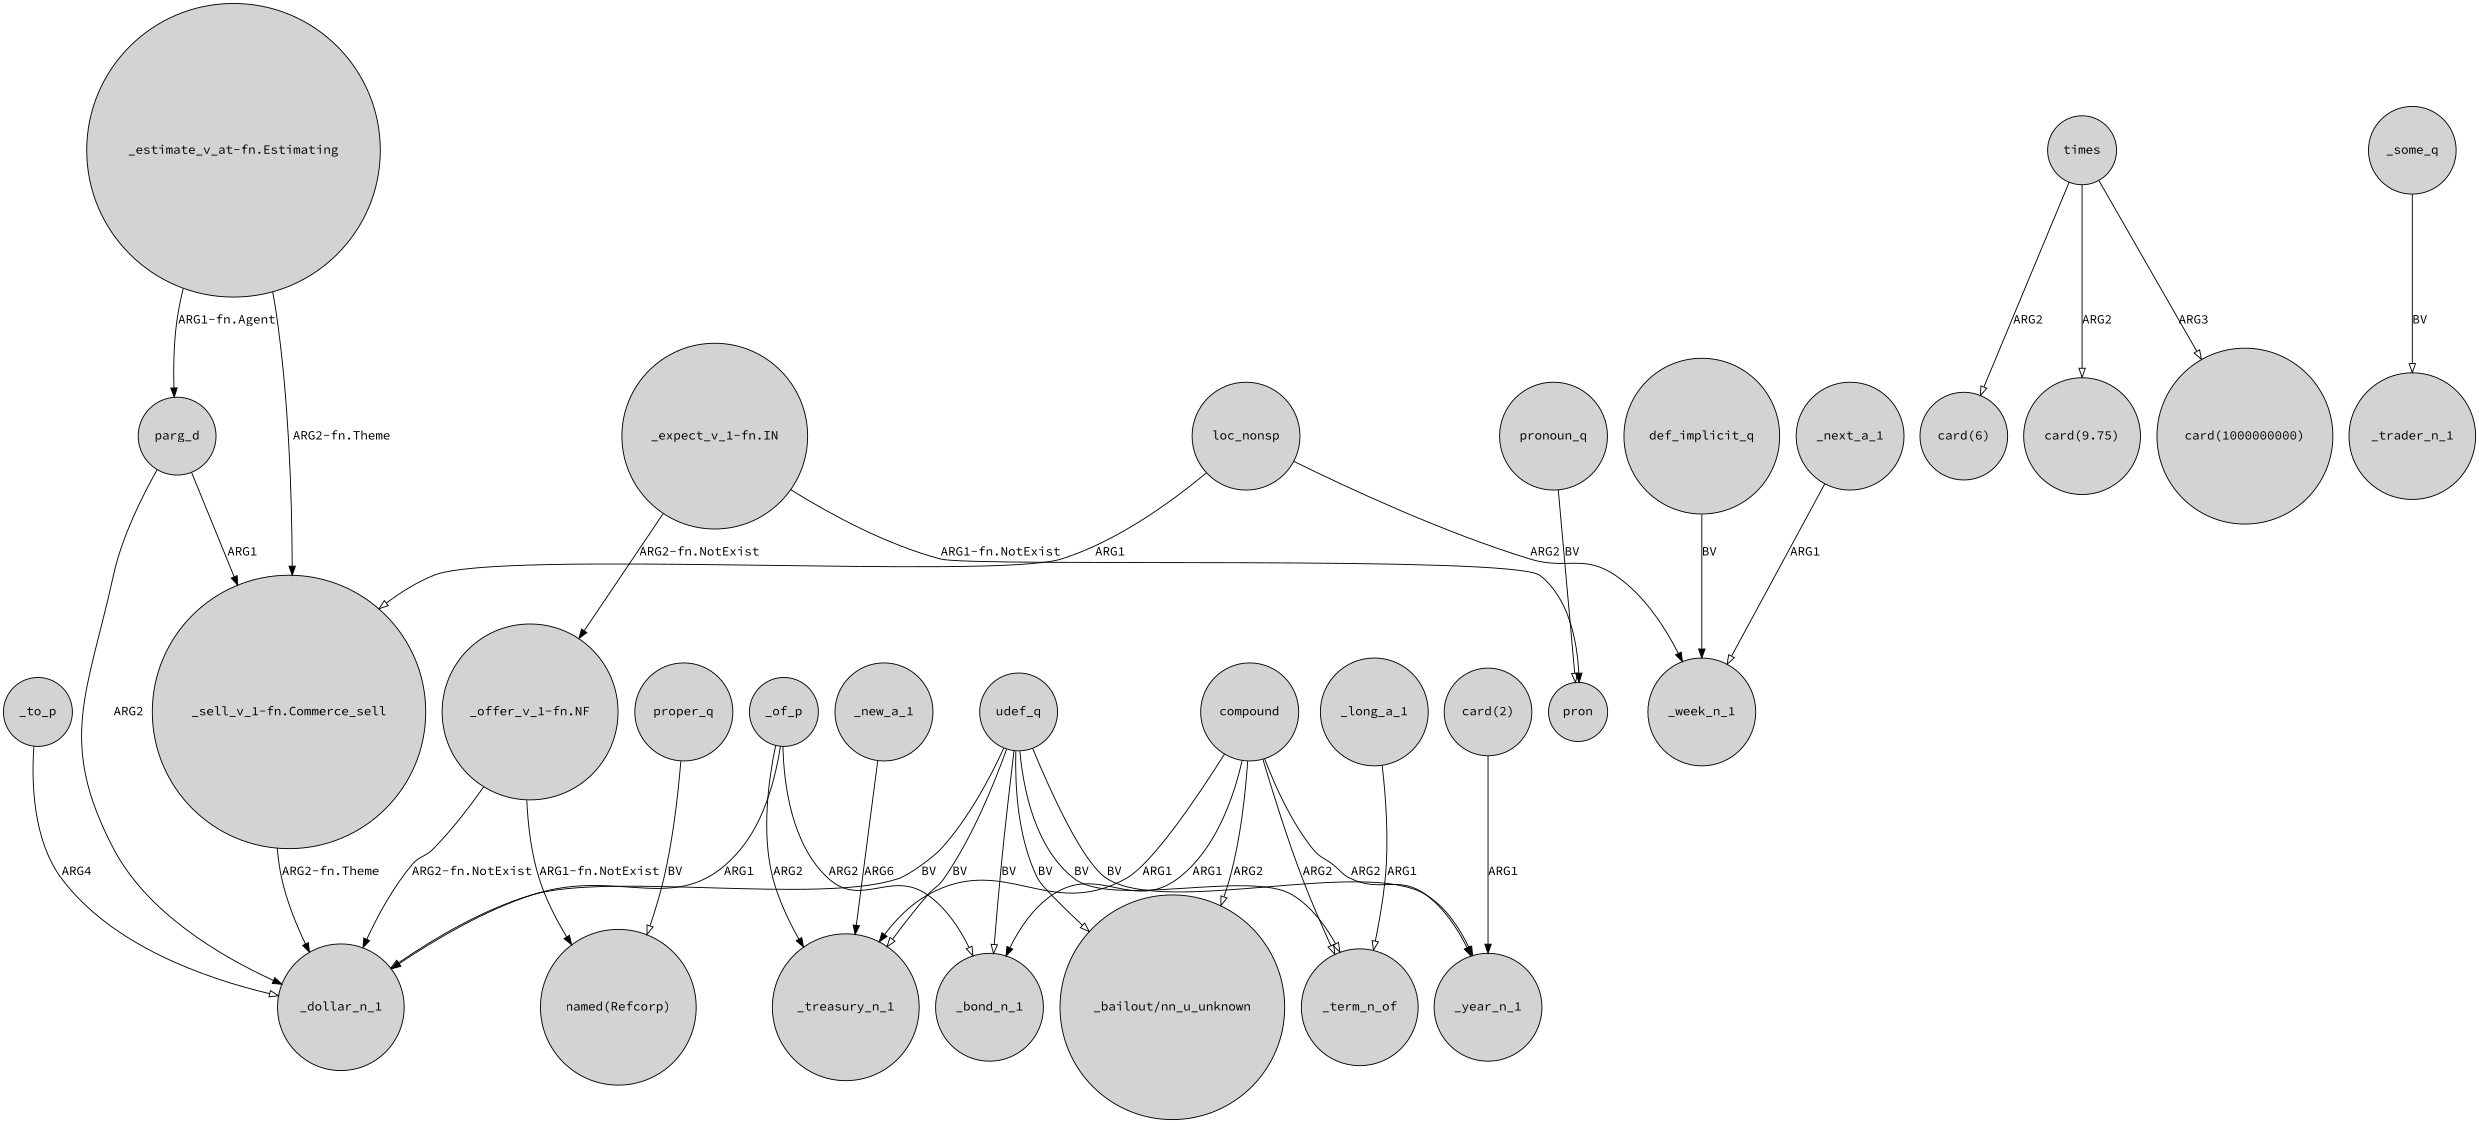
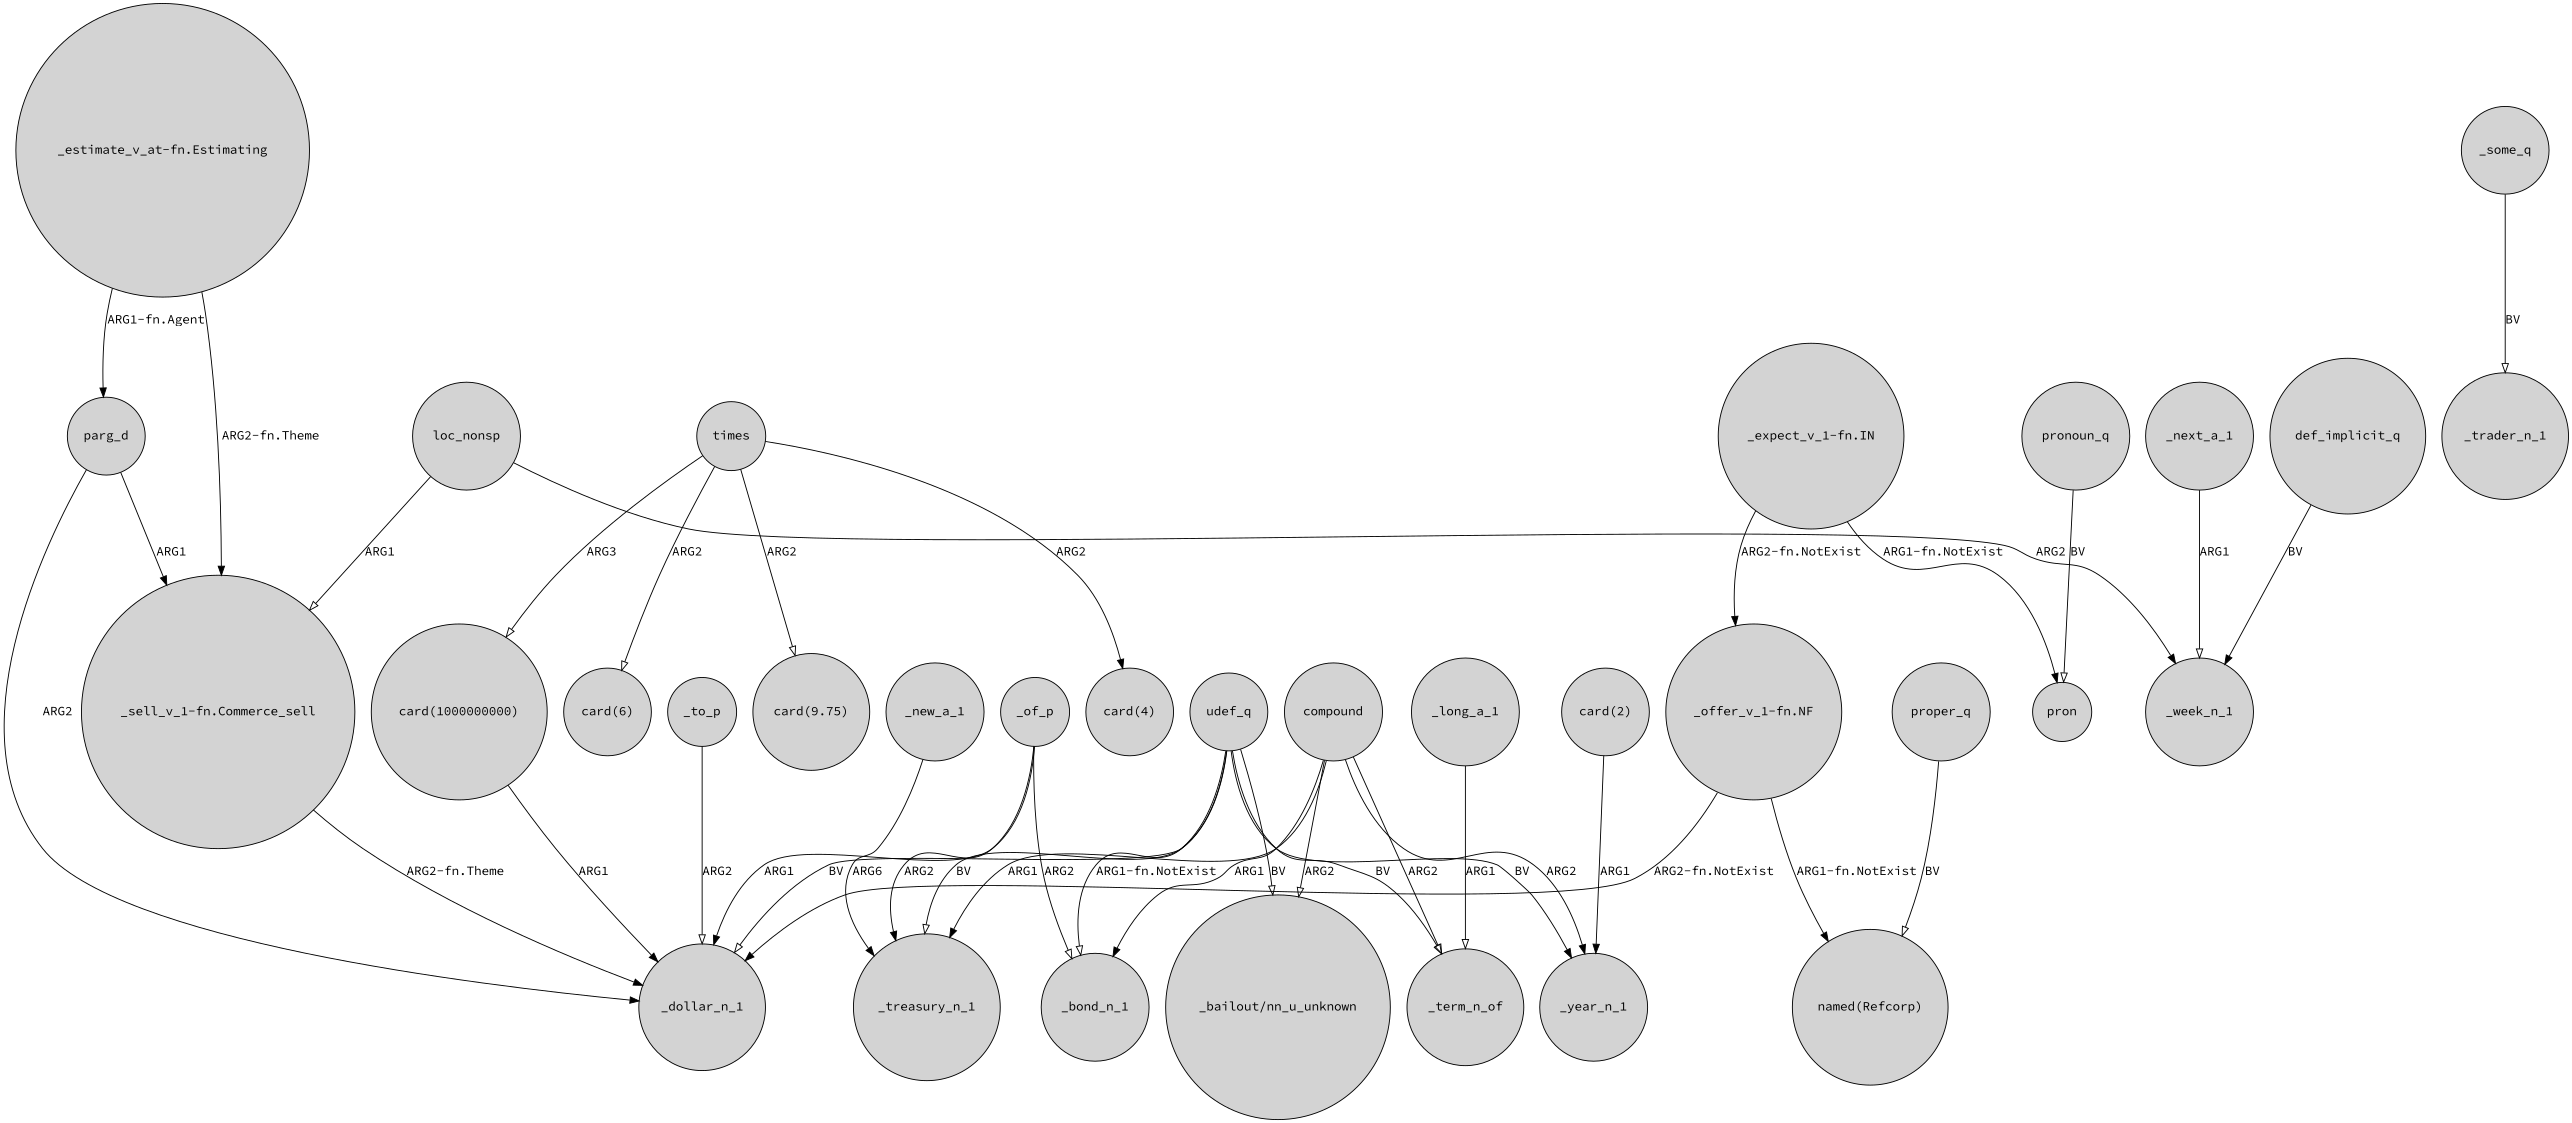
none -> (1130, 712)
(77, 872) -> (718, 872)
(1009, 872) -> (1157, 872)
none -> (576, 873)
